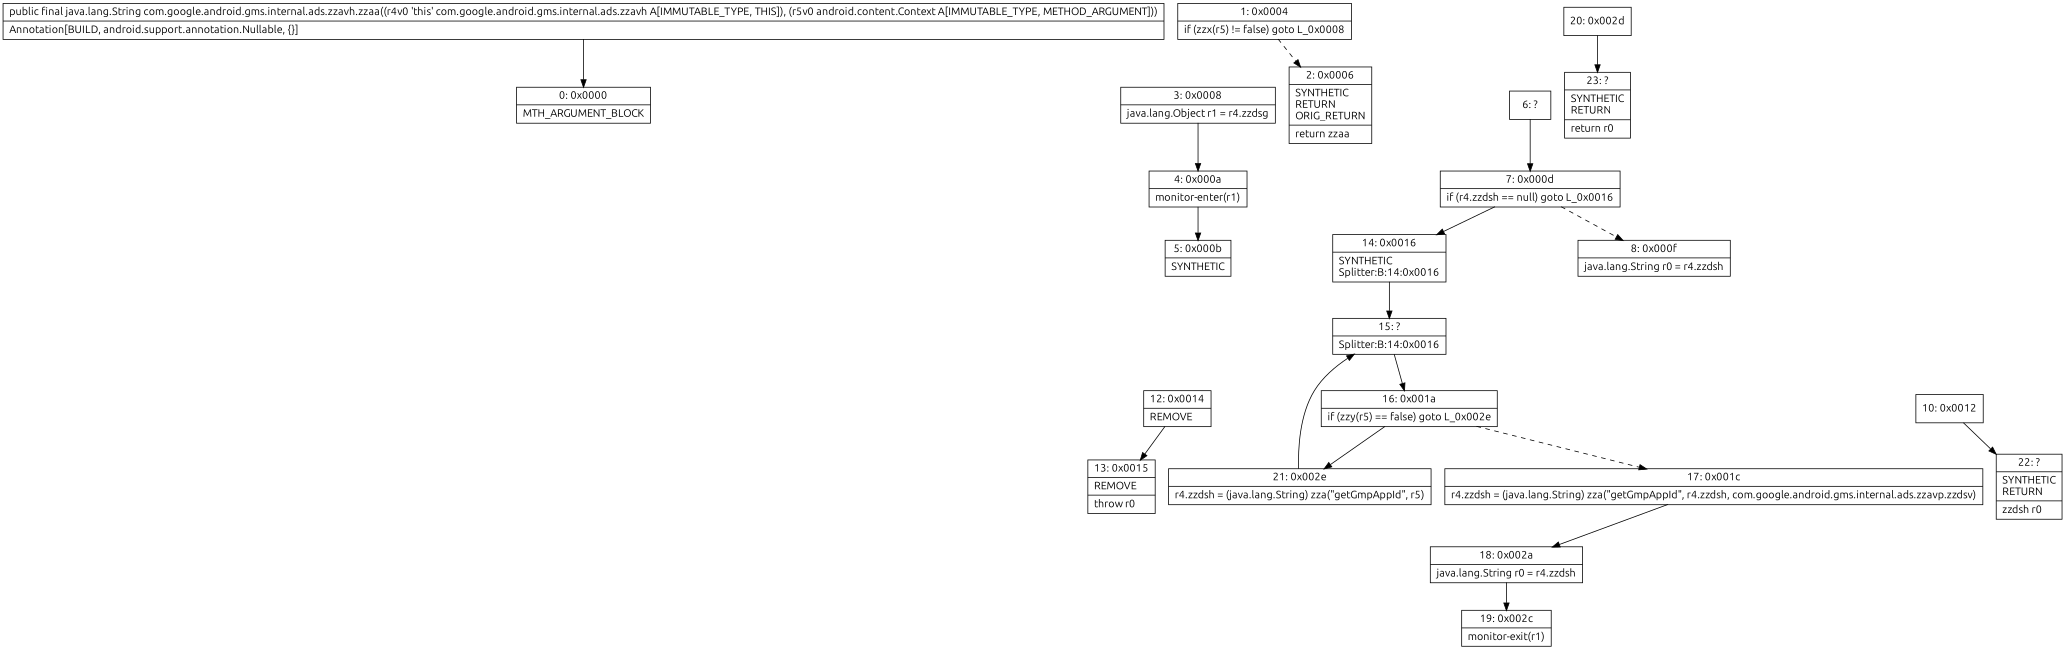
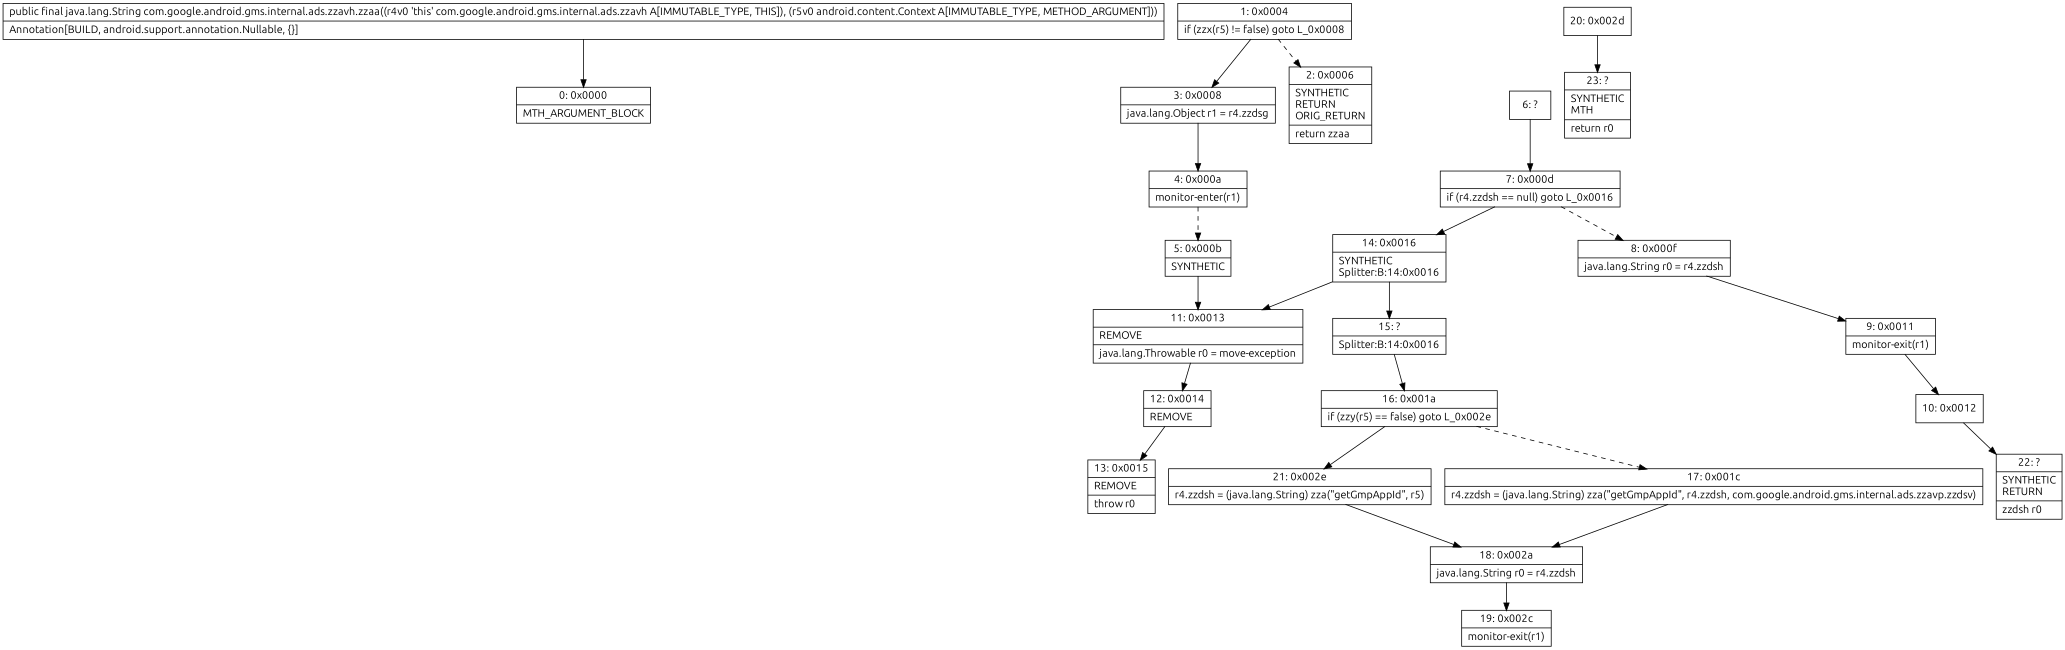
none -> (1234, 60)
(1591, 110) -> (1582, 110)
(1198, 220) -> (1198, 220)
none -> (1198, 336)
none -> (1891, 336)
(1307, 406) -> (1400, 524)
